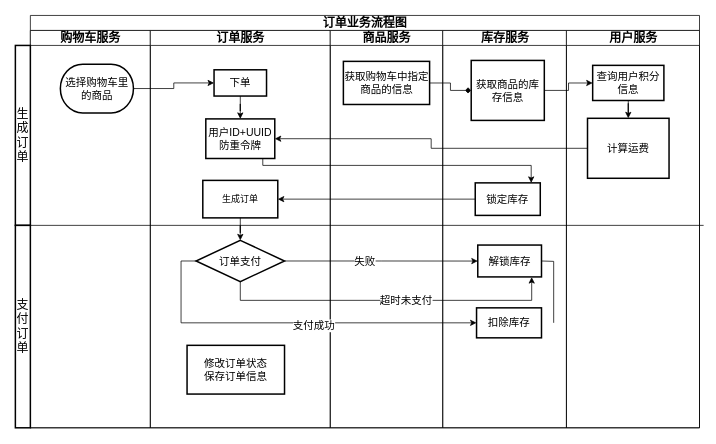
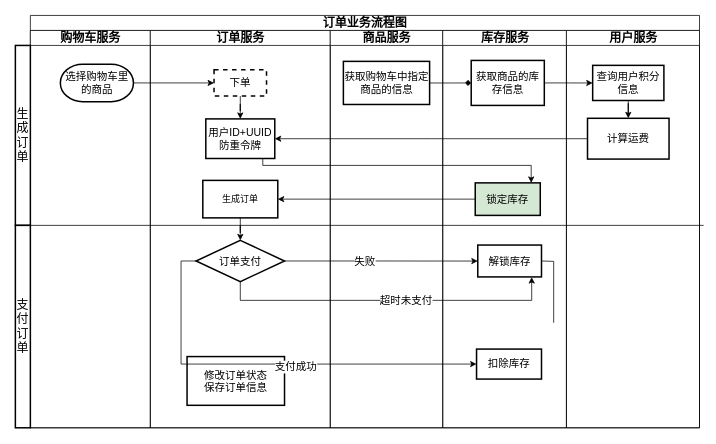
(240, 83) -> (240, 83)
(97, 89) -> (97, 83)
(508, 90) -> (508, 83)
(628, 148) -> (628, 139)
(508, 199) -> (508, 199)
(509, 323) -> (509, 364)
(236, 370) -> (236, 381)
